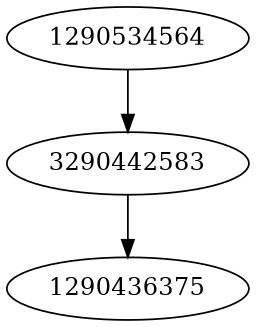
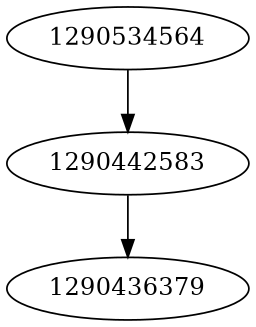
(128, 163) -> (128, 163)
(128, 289) -> (128, 289)
